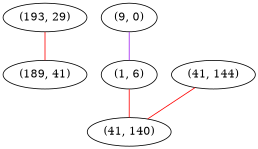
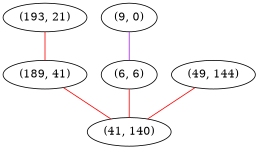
(45, 17) -> (45, 17)
(129, 75) -> (129, 75)
(213, 75) -> (213, 75)
none -> (87, 103)
